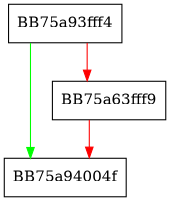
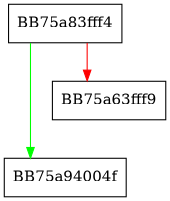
(65, 24) -> (65, 24)
(89, 134) -> none
